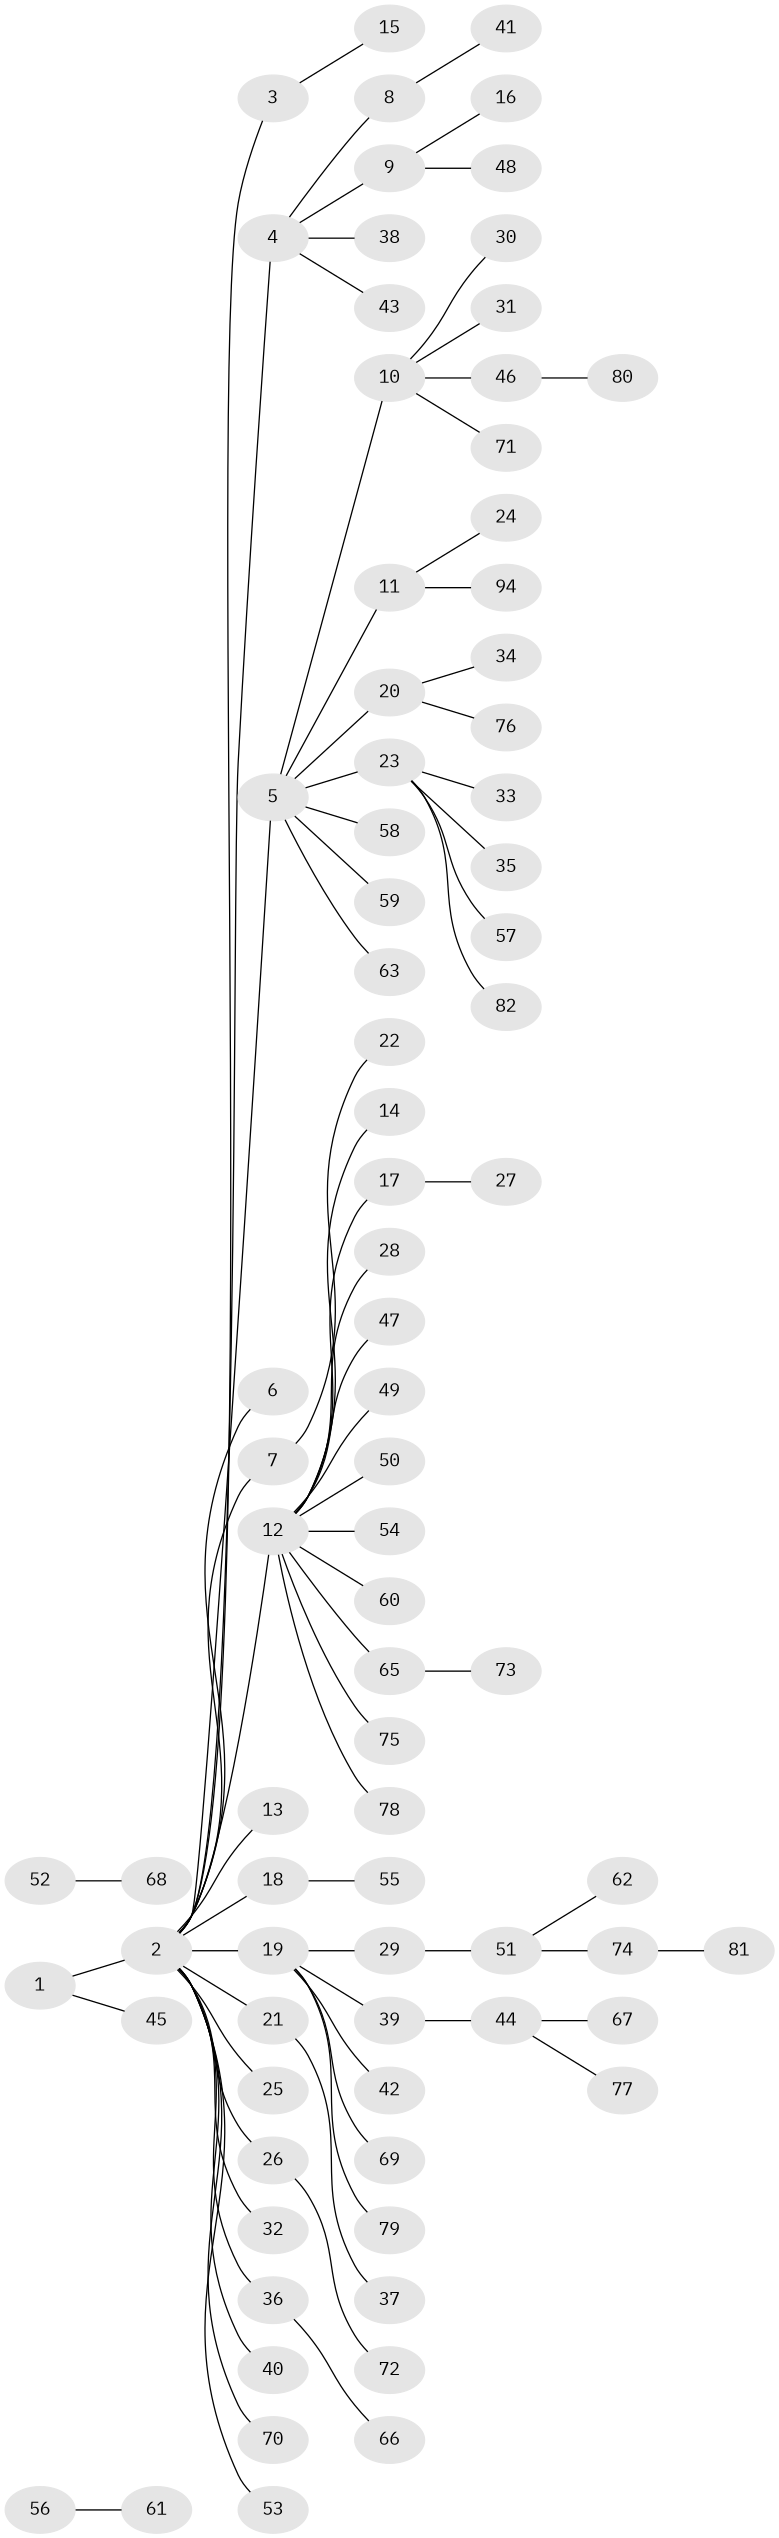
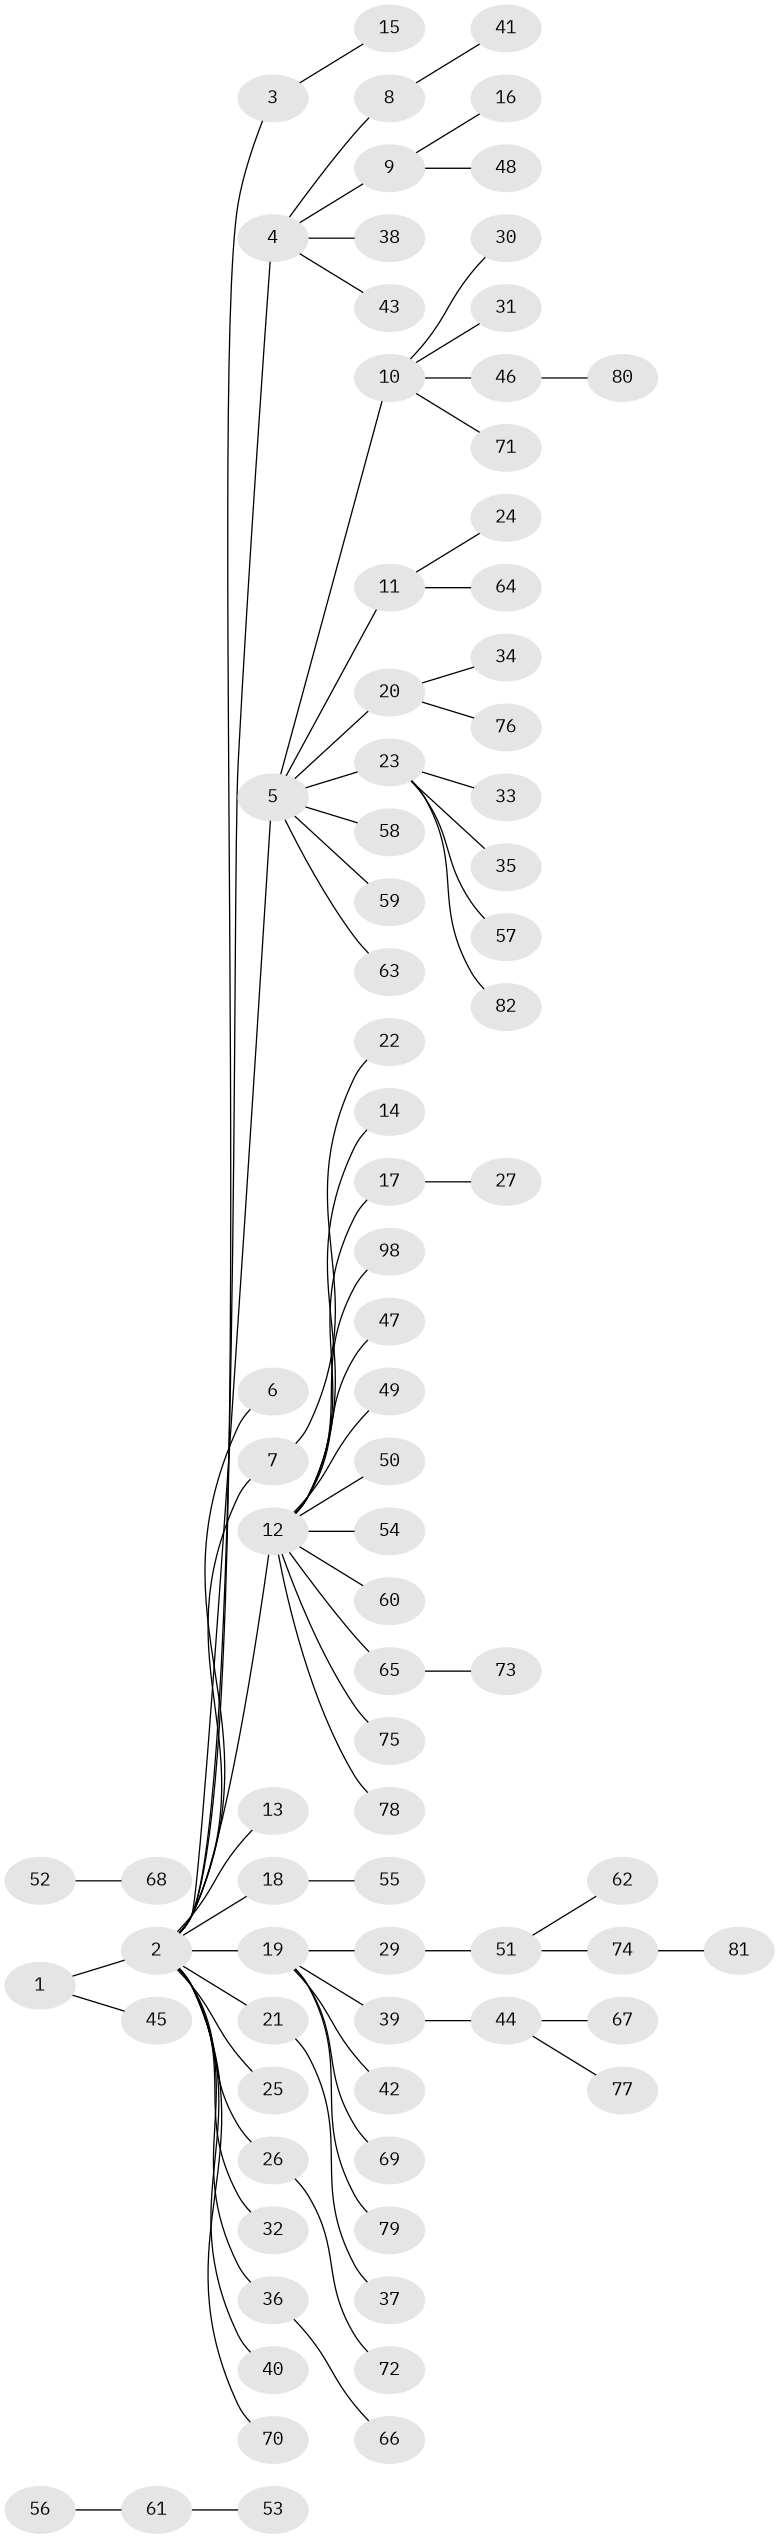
(506, 588) -> (506, 588)
(390, 1252) -> (390, 1252)
(205, 2338) -> (215, 2510)
